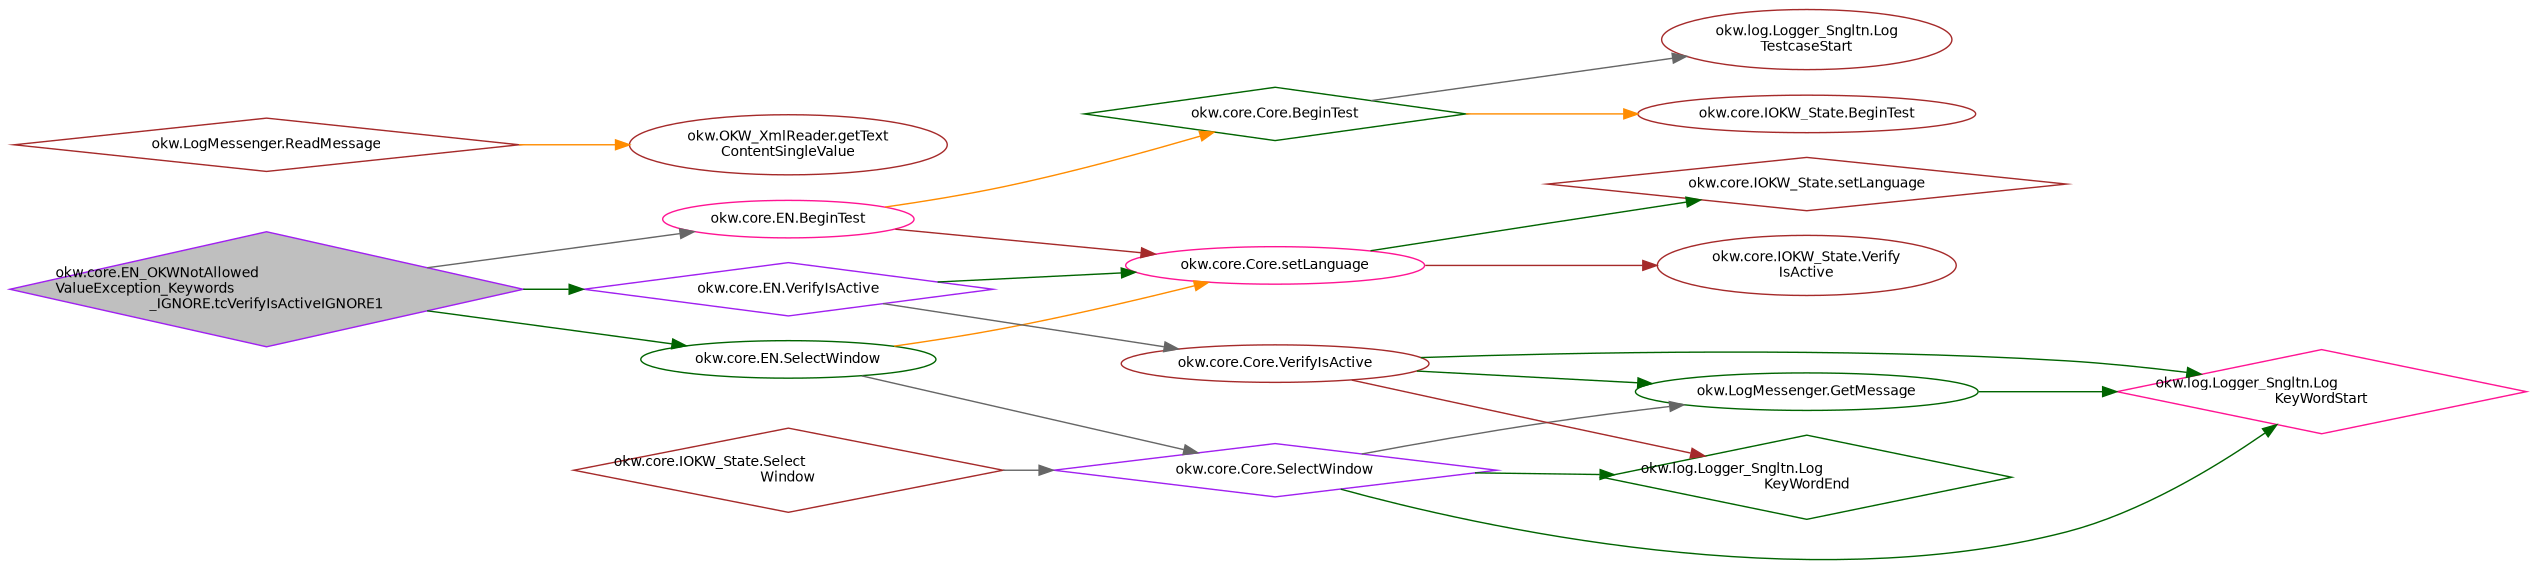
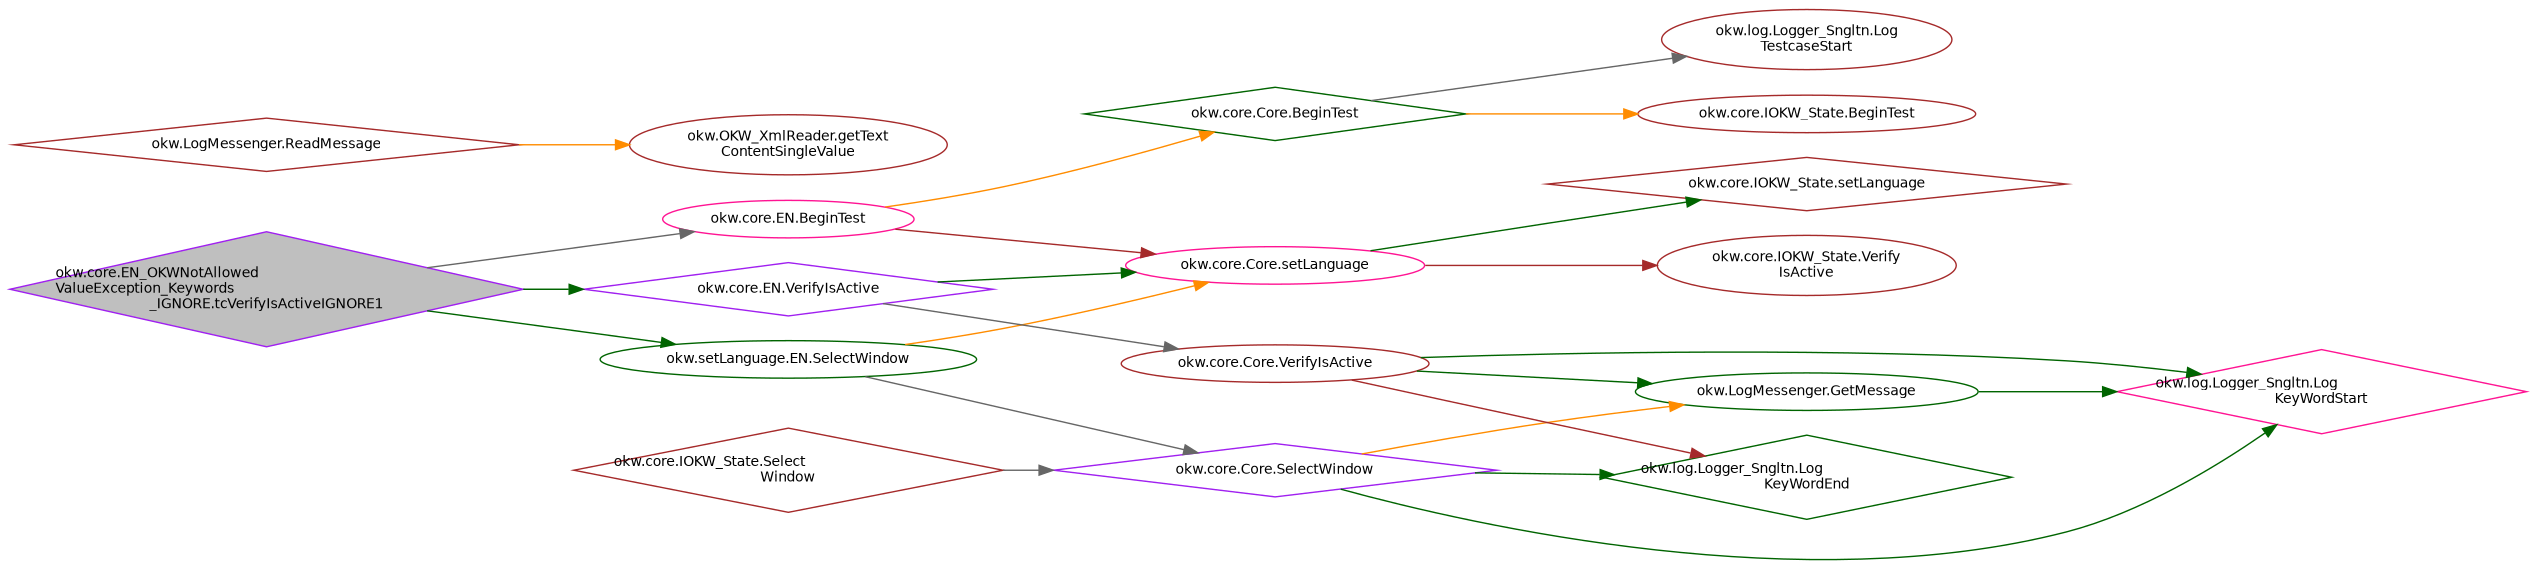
(788, 359) -> (788, 359)
(1515, 427) -> (1515, 427)
